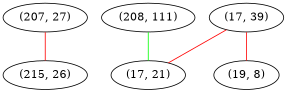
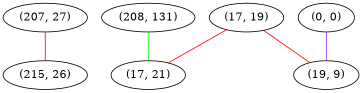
(148, 18) -> (148, 18)
(246, 18) -> (246, 18)
none -> (326, 18)
(246, 75) -> (326, 75)
